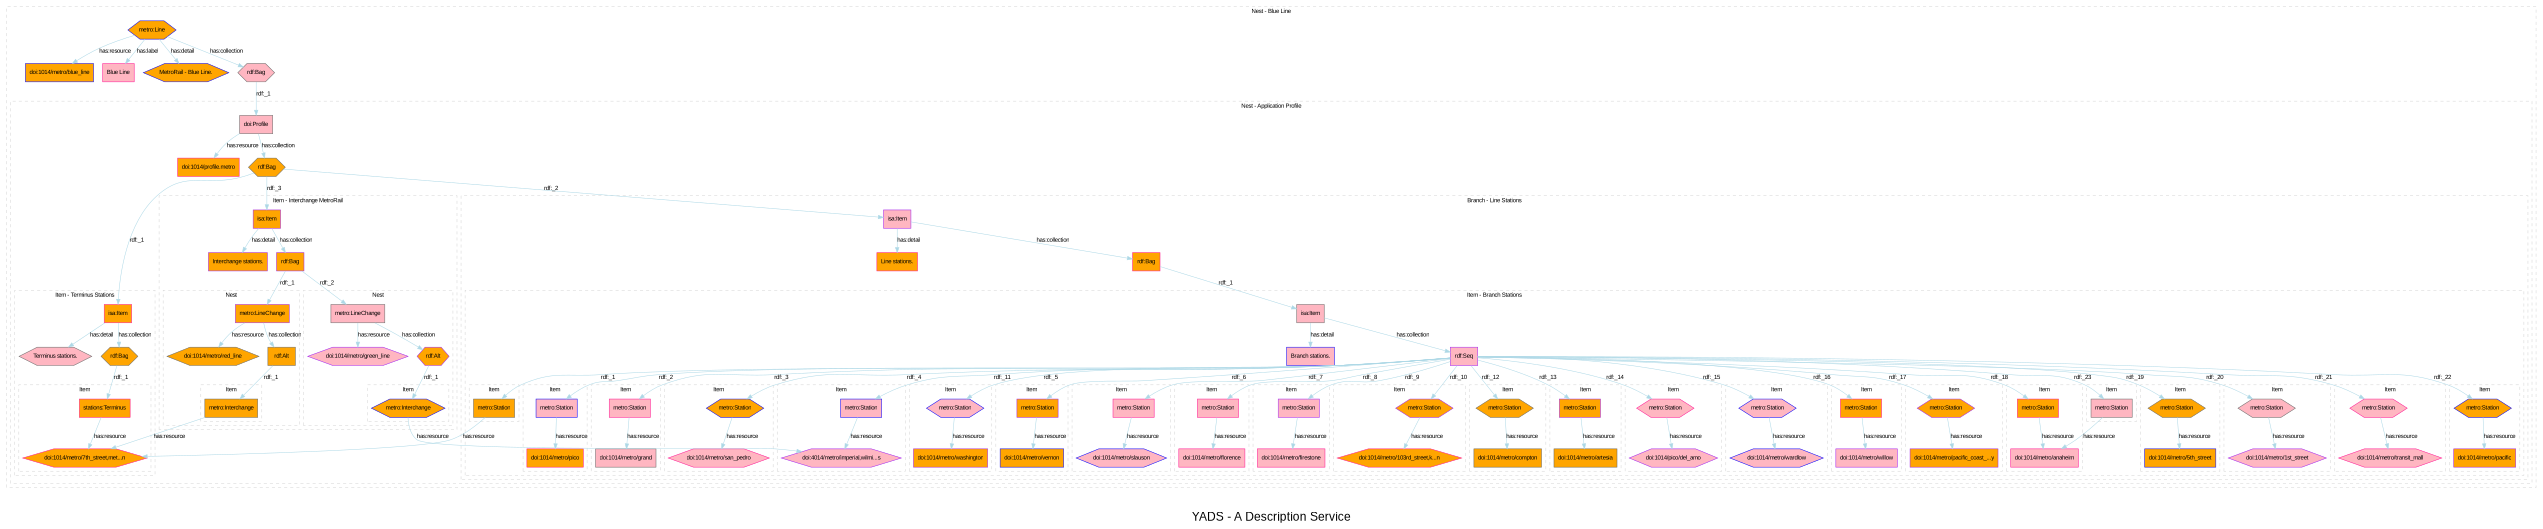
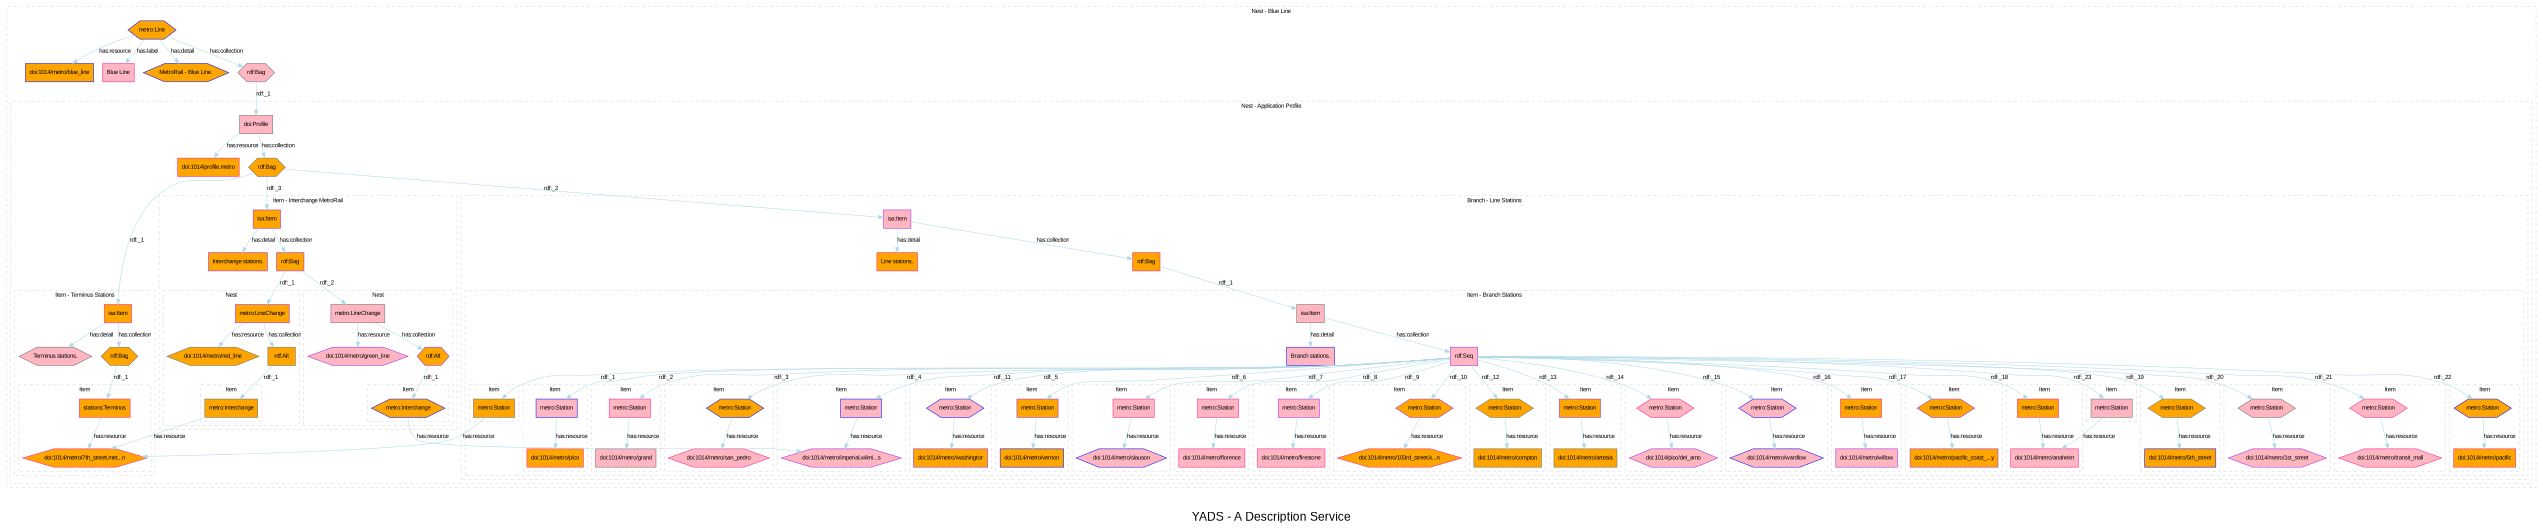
(841, 458) -> (841, 458)
(2485, 458) -> (2485, 458)
